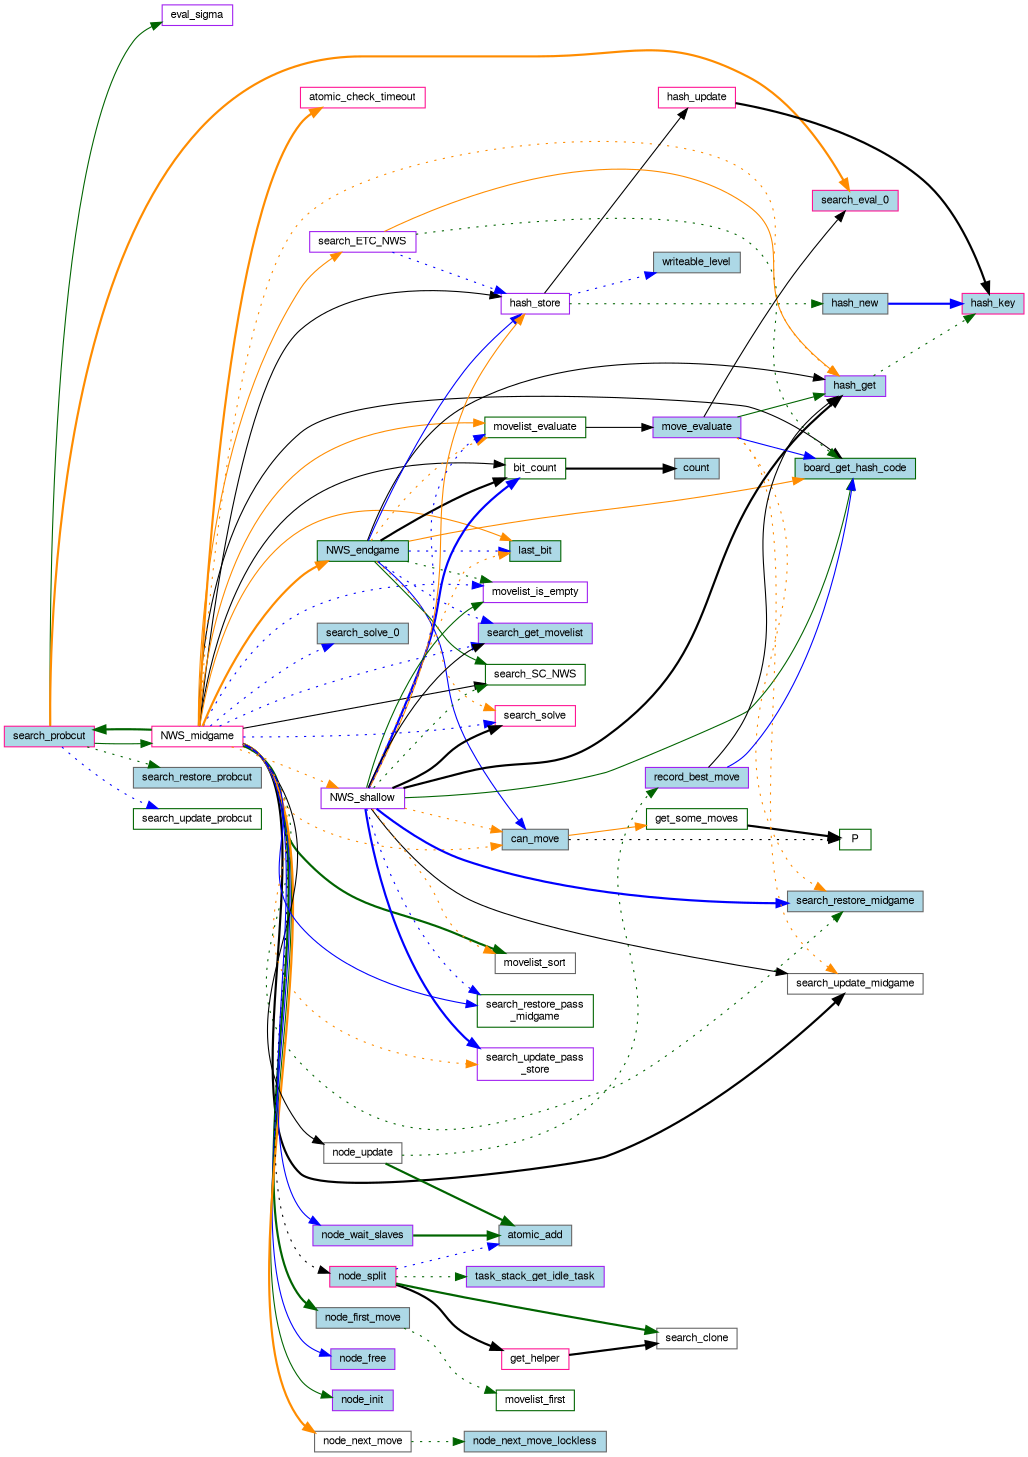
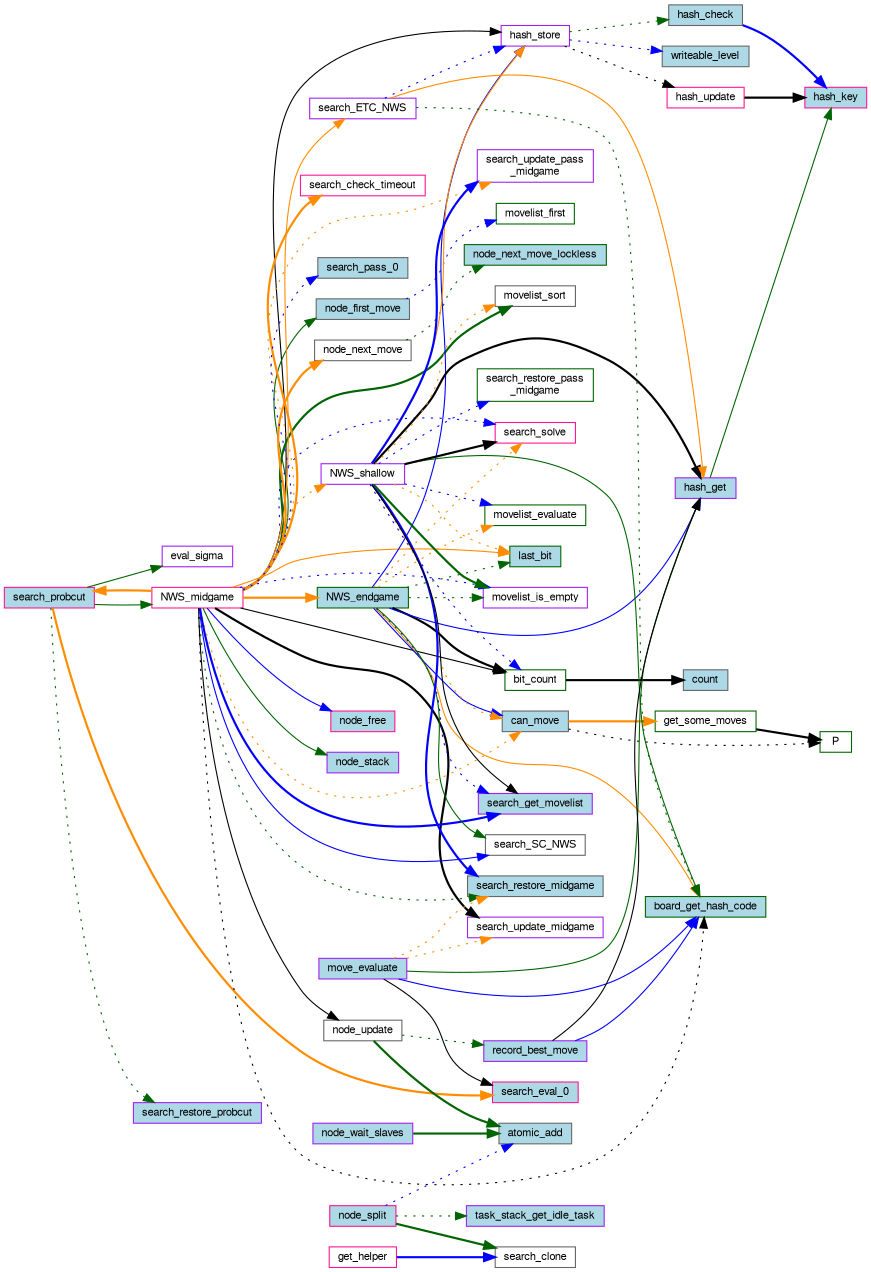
(363, 98) -> (363, 185)
(376, 179) -> none
(613, 205) -> (614, 65)
(855, 304) -> (706, 15)
(920, 348) -> (769, 298)
(553, 375) -> (569, 631)
(411, 403) -> (303, 1156)
(614, 427) -> none
(267, 507) -> none
(461, 551) -> (469, 572)
(432, 631) -> (440, 589)
(363, 633) -> (363, 268)
(535, 675) -> (535, 845)
(343, 679) -> (288, 792)
(359, 707) -> (275, 808)
(396, 707) -> (428, 542)
(129, 729) -> (129, 590)
(420, 738) -> none
(197, 778) -> (197, 1113)
(197, 819) -> none
(602, 831) -> (606, 721)
(302, 928) -> none
(556, 928) -> none
(282, 979) -> none
(855, 984) -> (535, 927)
(281, 1007) -> none
(282, 1020) -> (282, 460)
(535, 1064) -> (535, 166)
(444, 1315) -> none
(608, 1350) -> (440, 1257)
(363, 1359) -> (363, 721)
(445, 1359) -> (451, 247)
(363, 1400) -> (363, 763)
(535, 1442) -> (535, 255)
